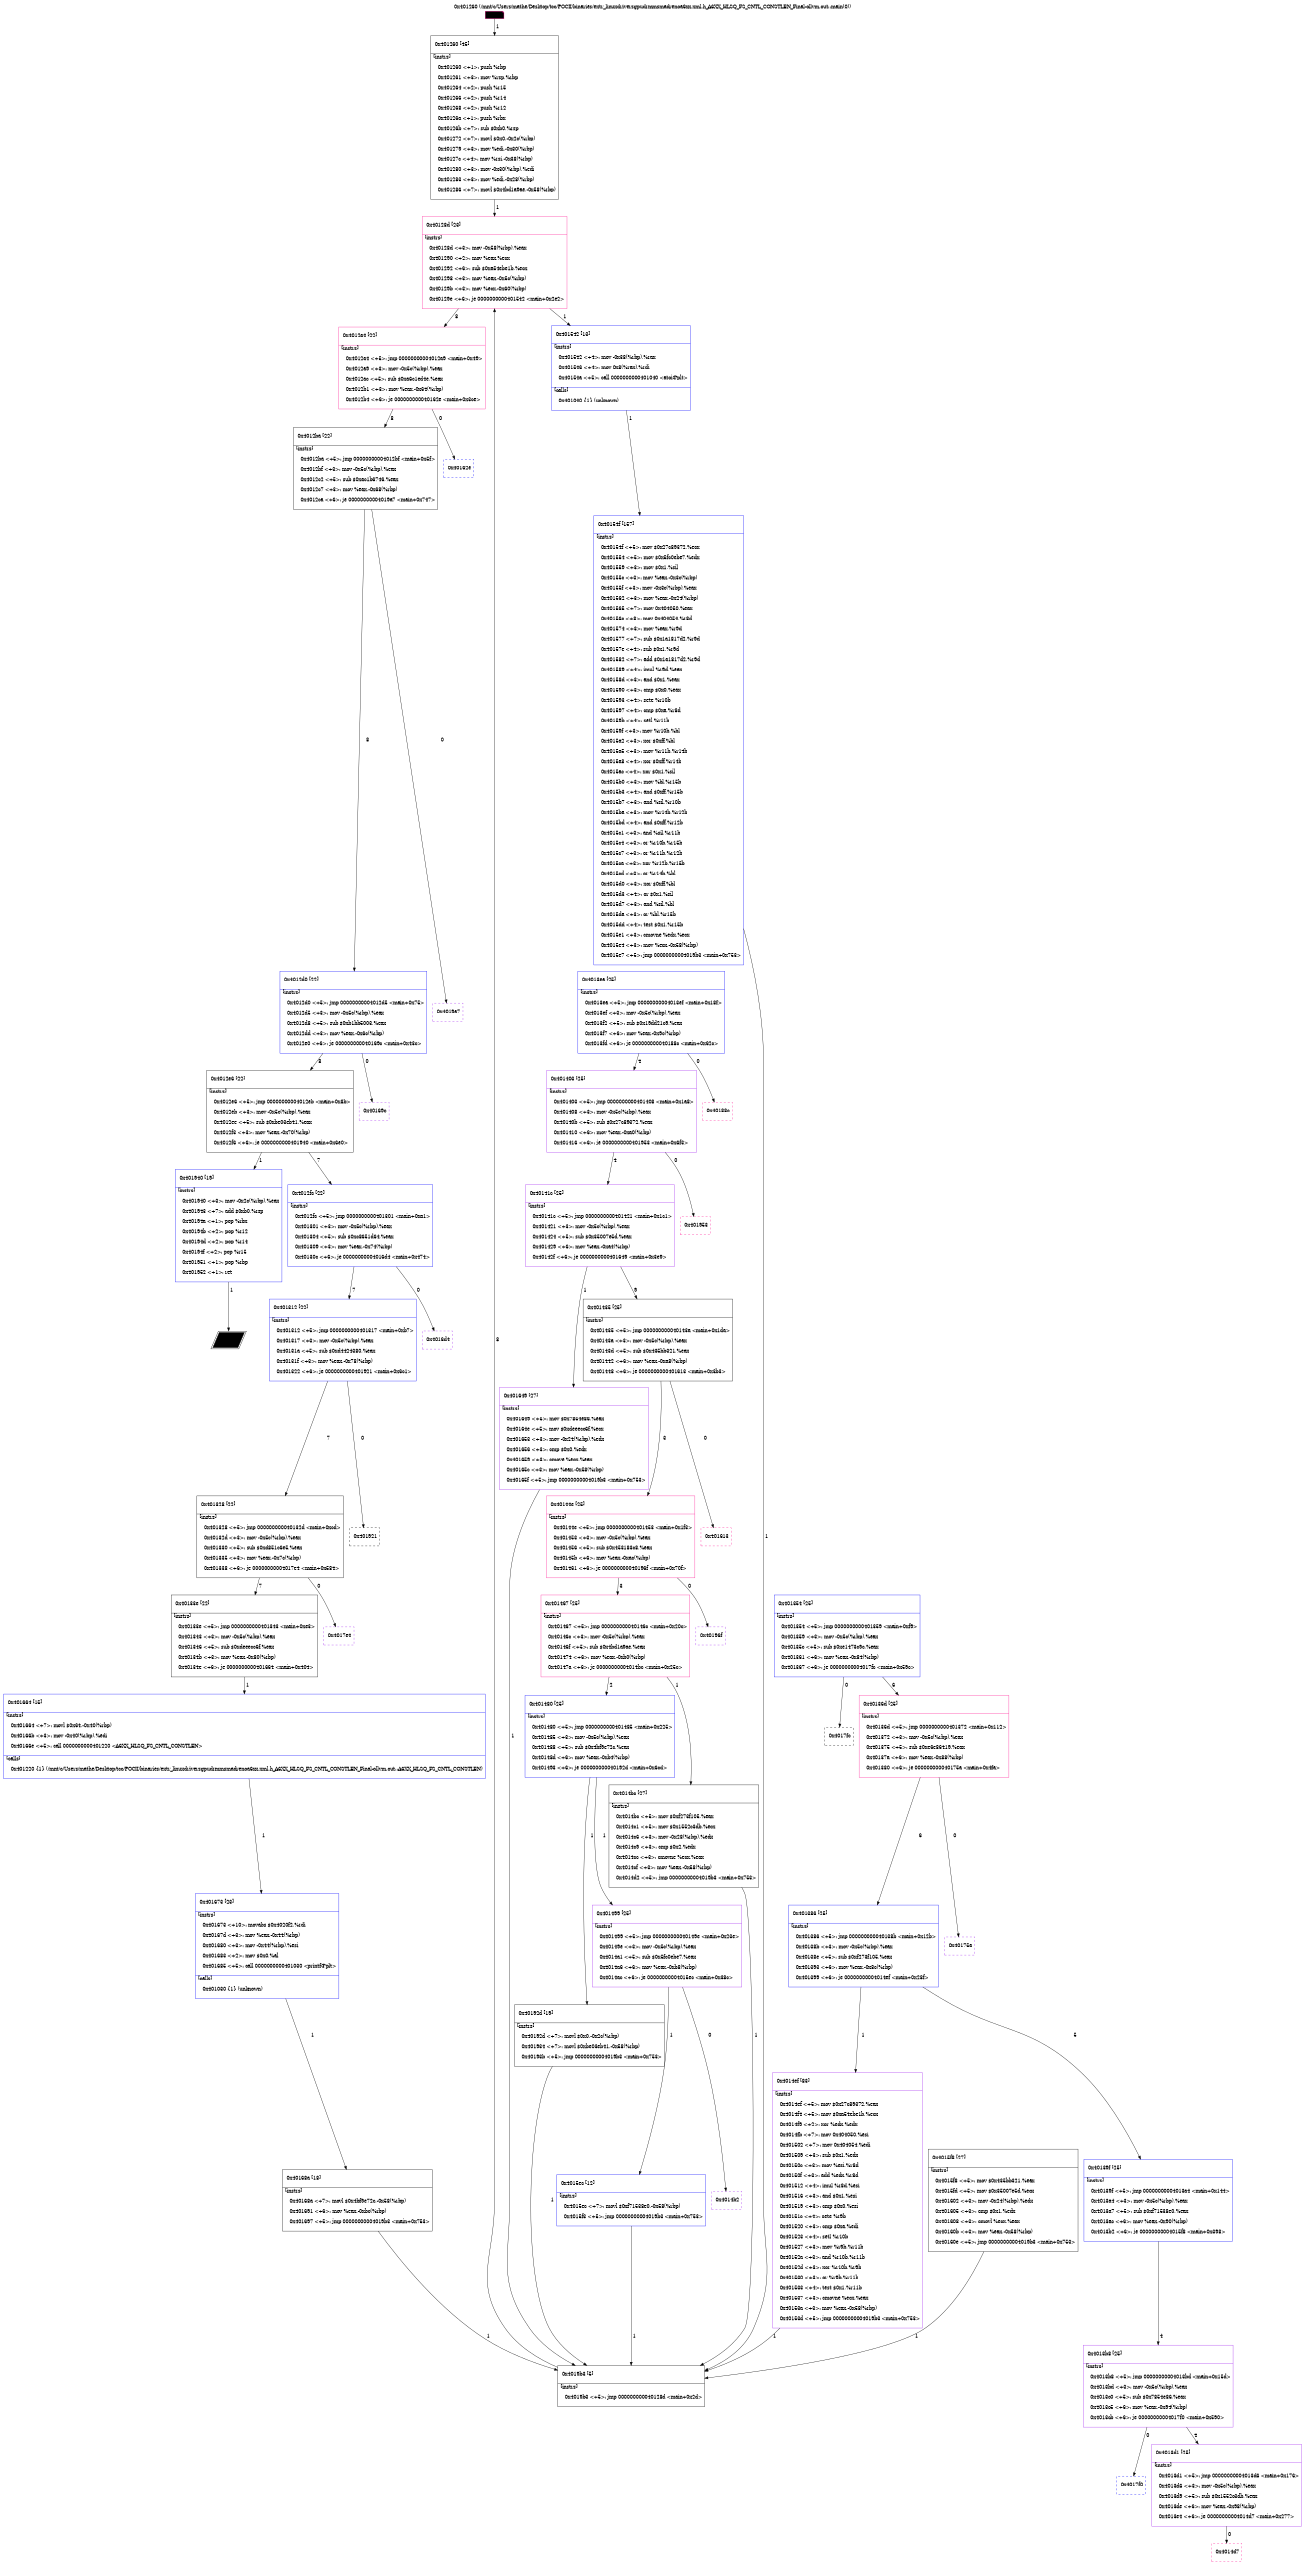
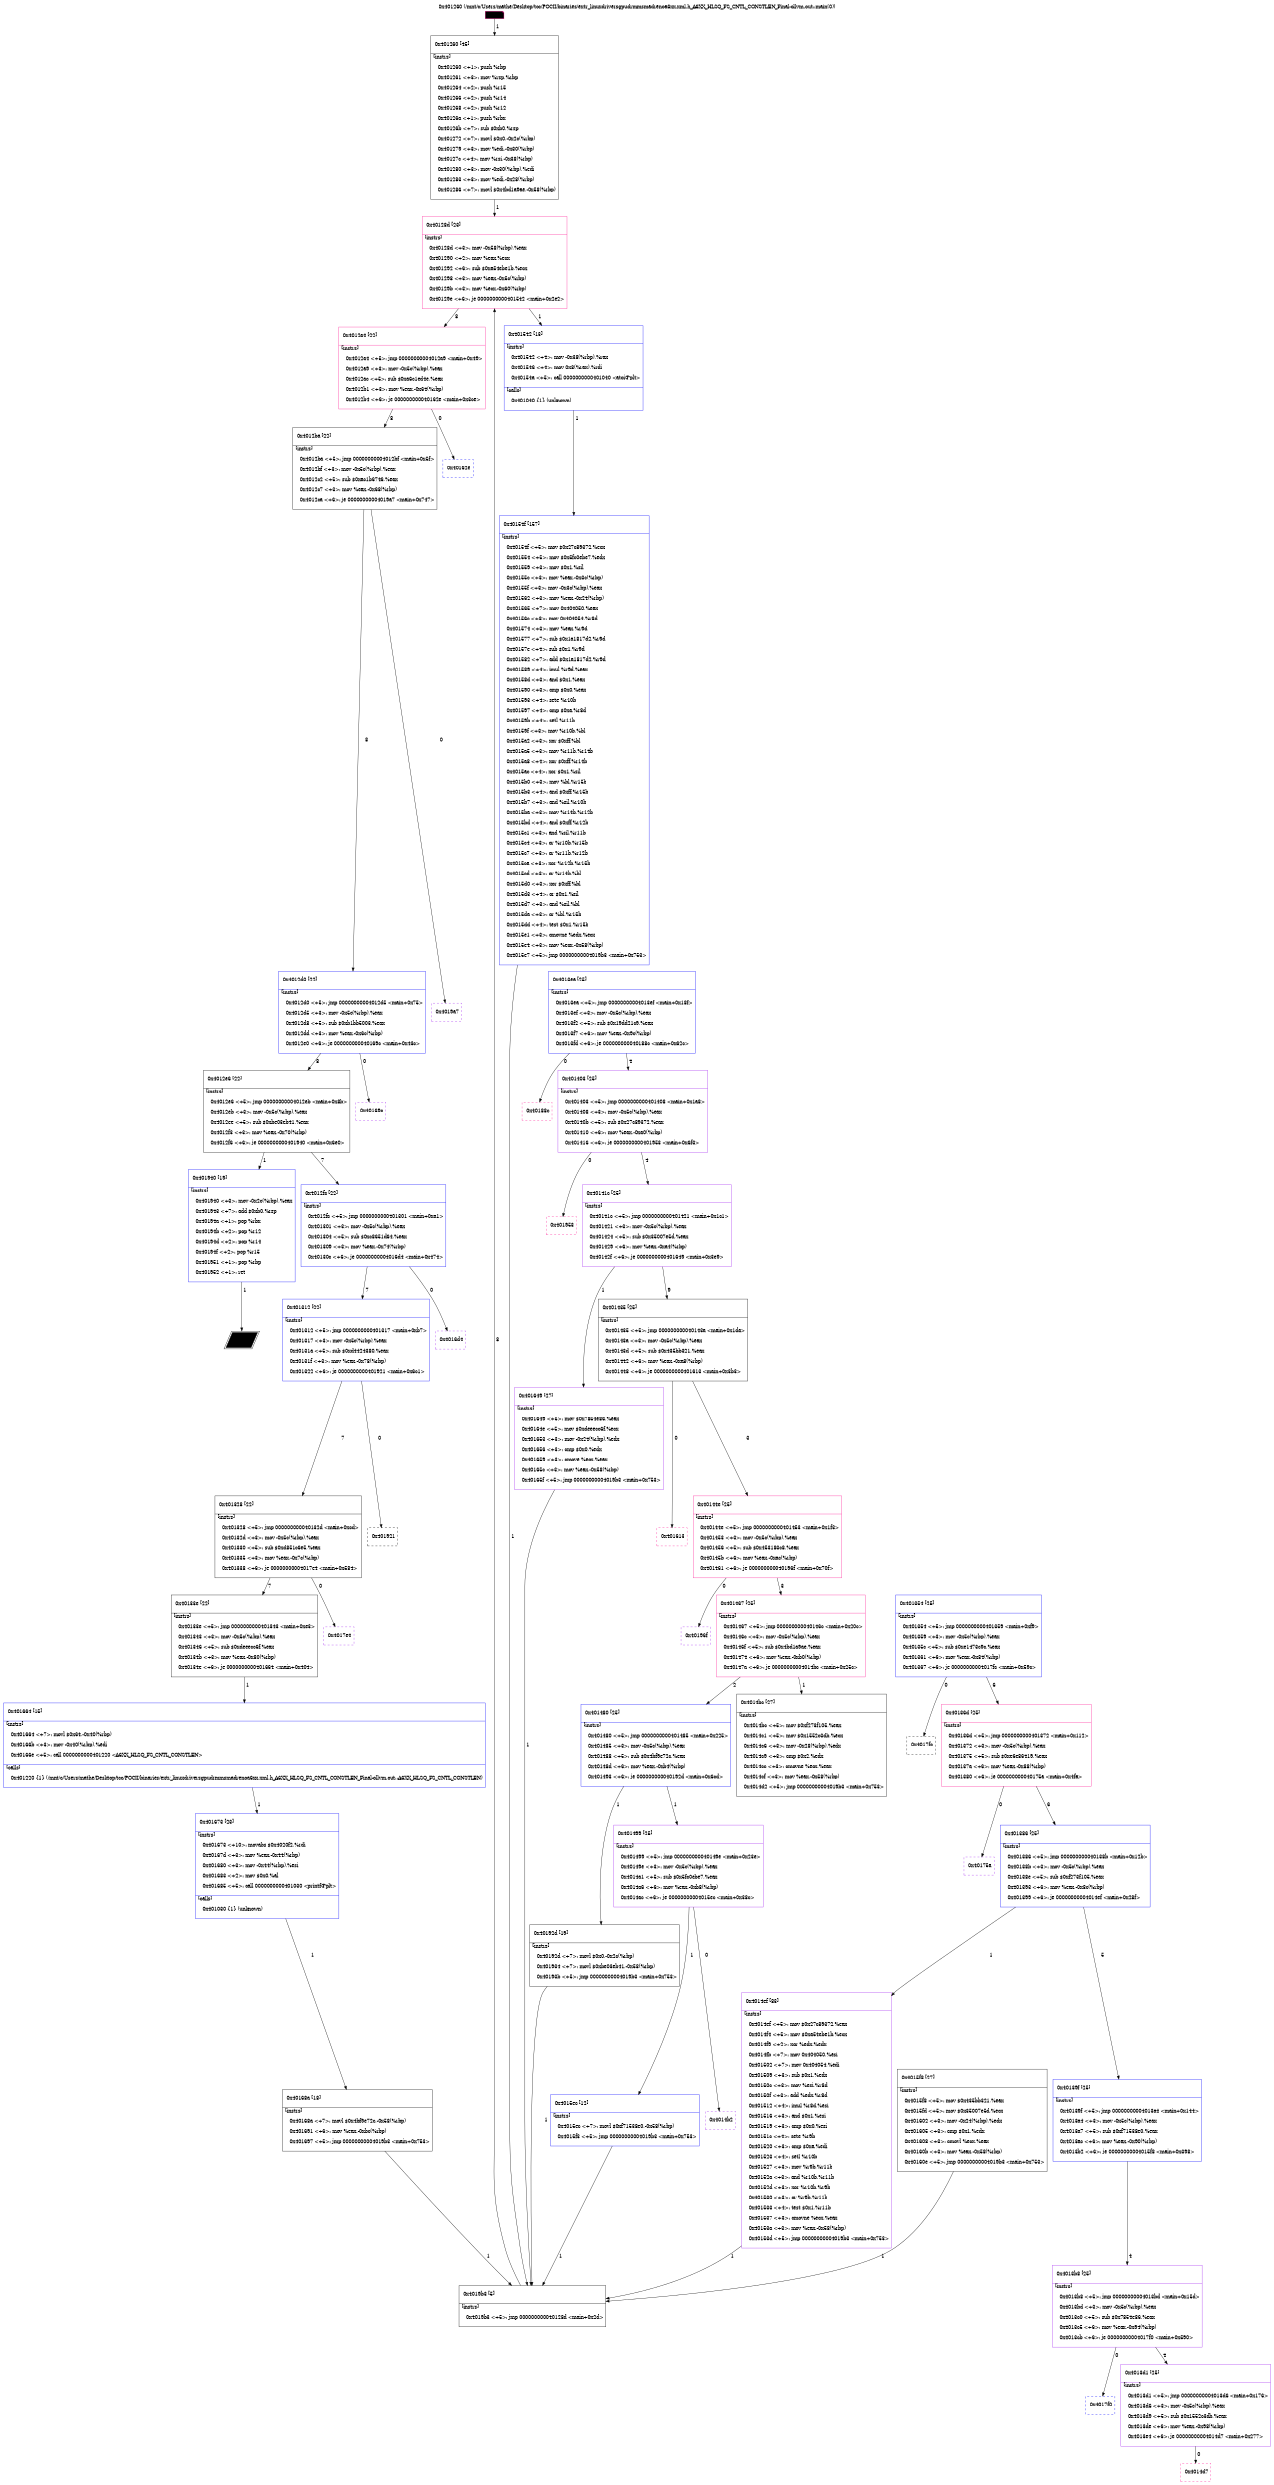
(753, 2135) -> none
